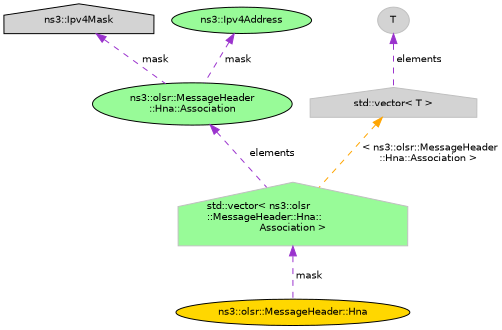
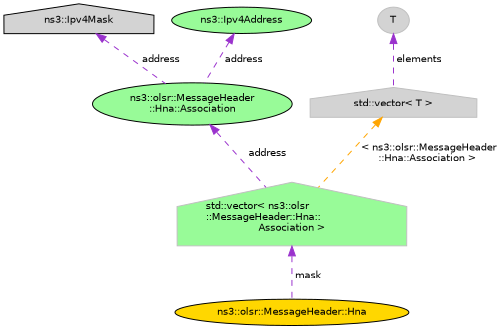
(154, 60) -> (160, 60)
(237, 60) -> (243, 60)
(271, 153) -> (266, 153)
